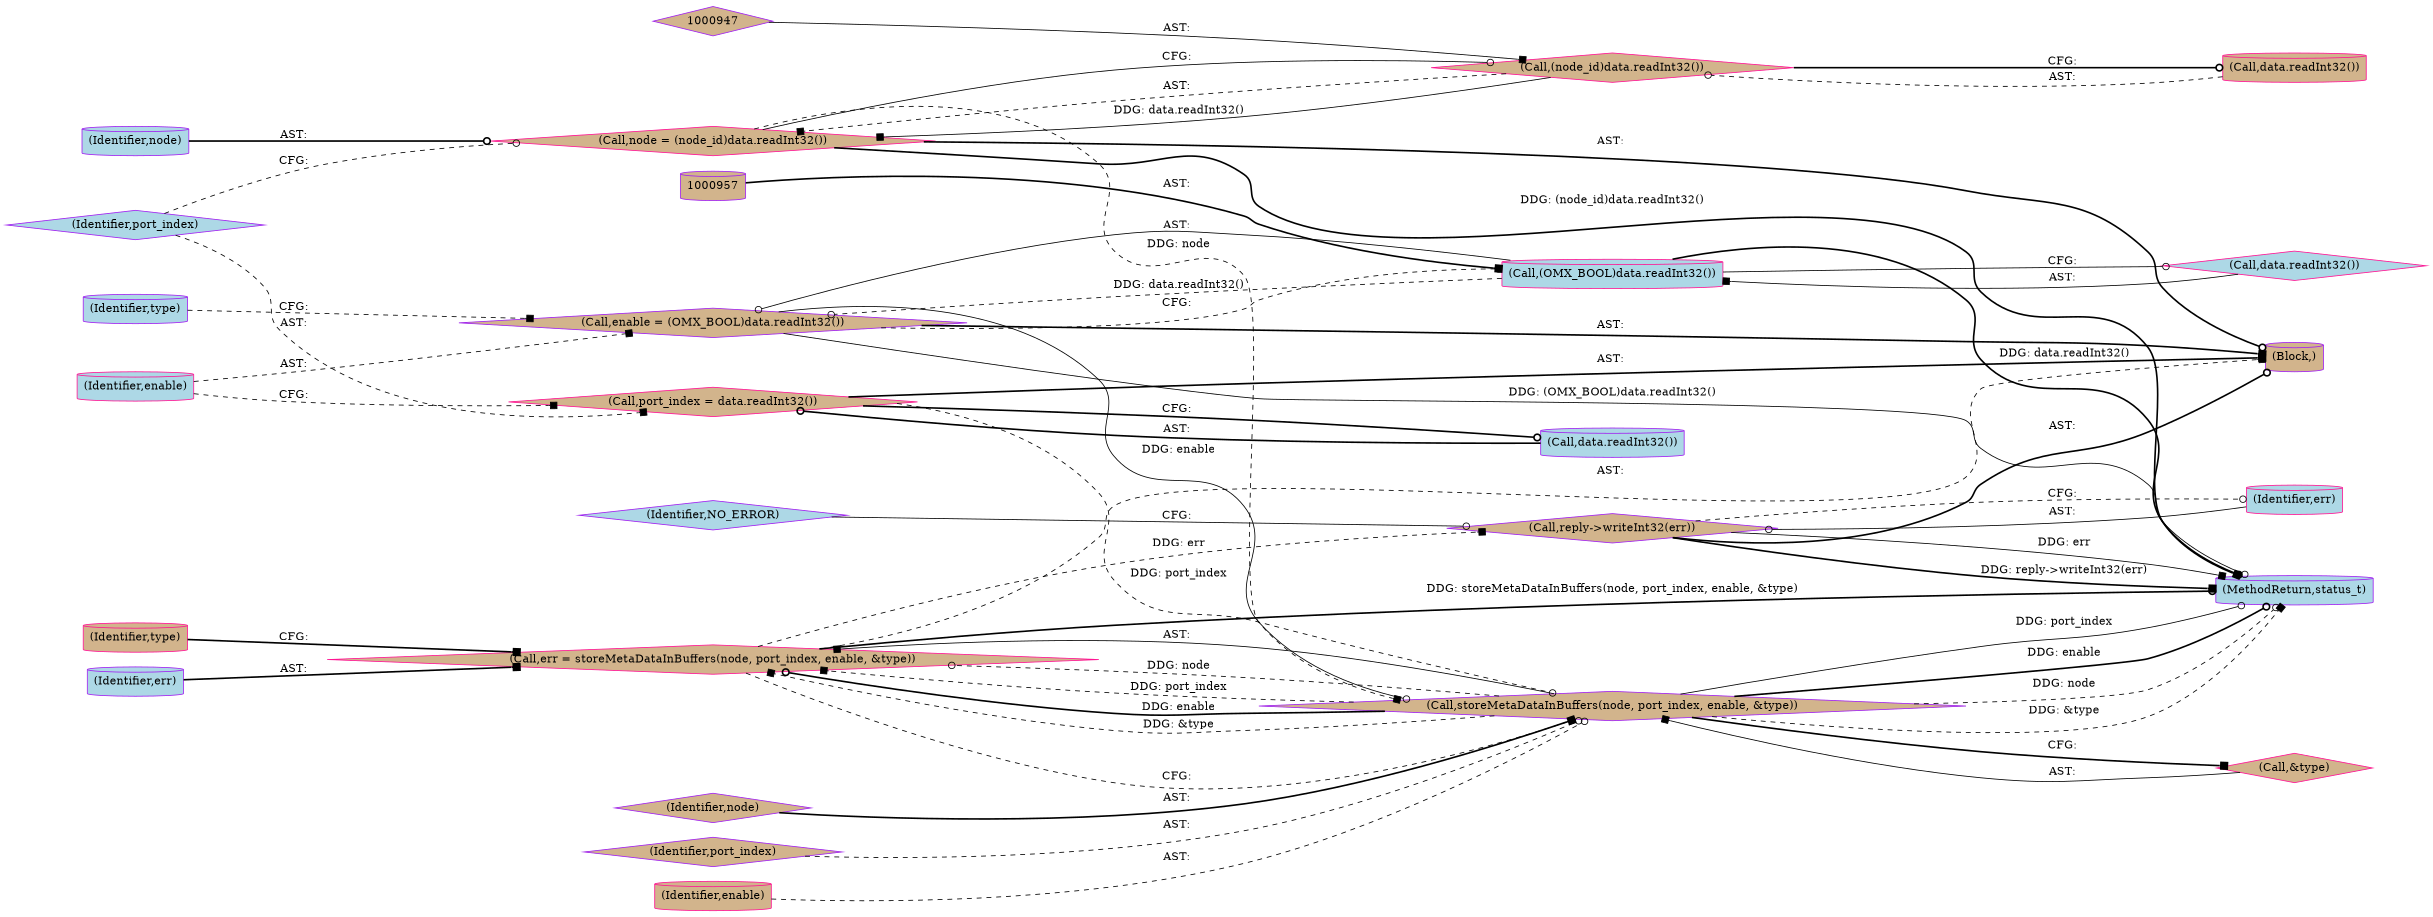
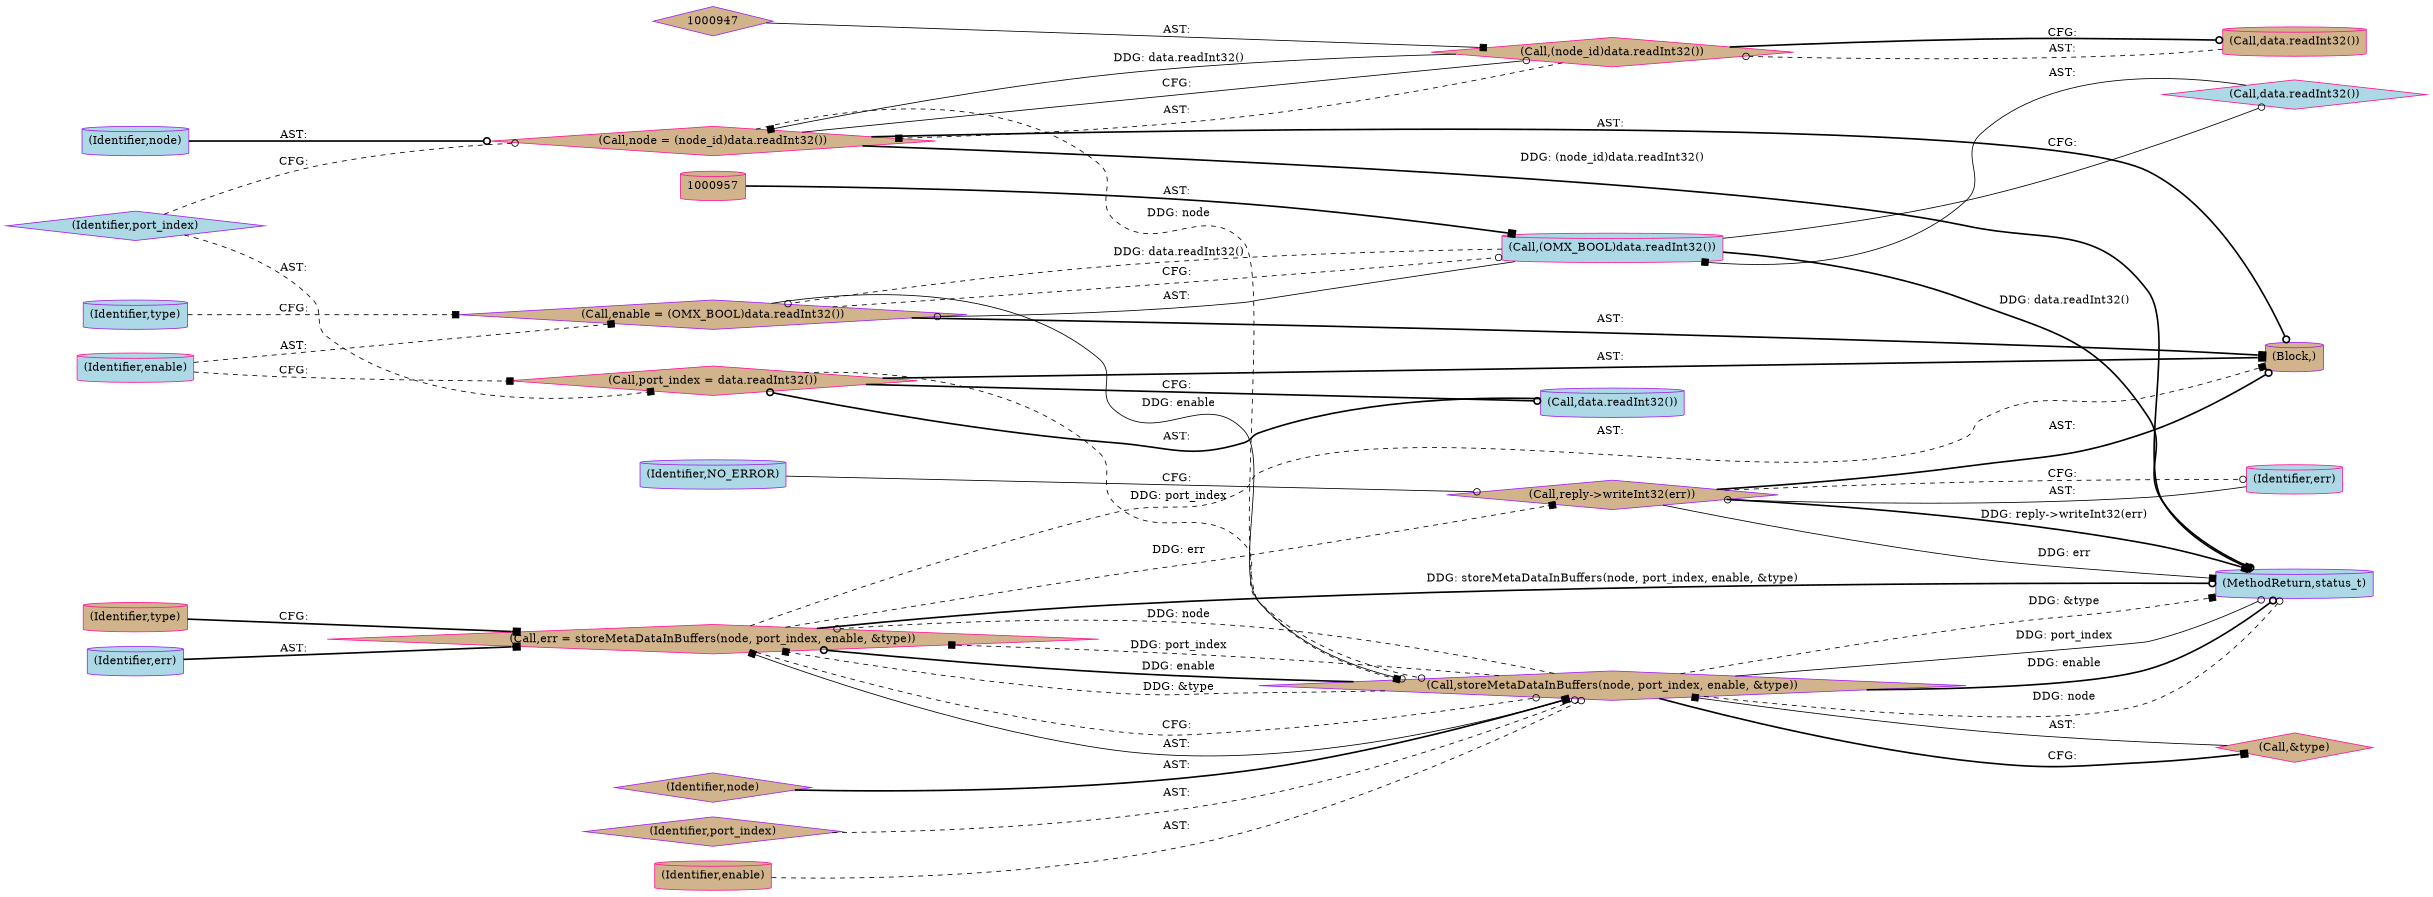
(713, 186) -> (713, 186)
(1545, 402) -> none
(713, 515) -> (713, 474)
